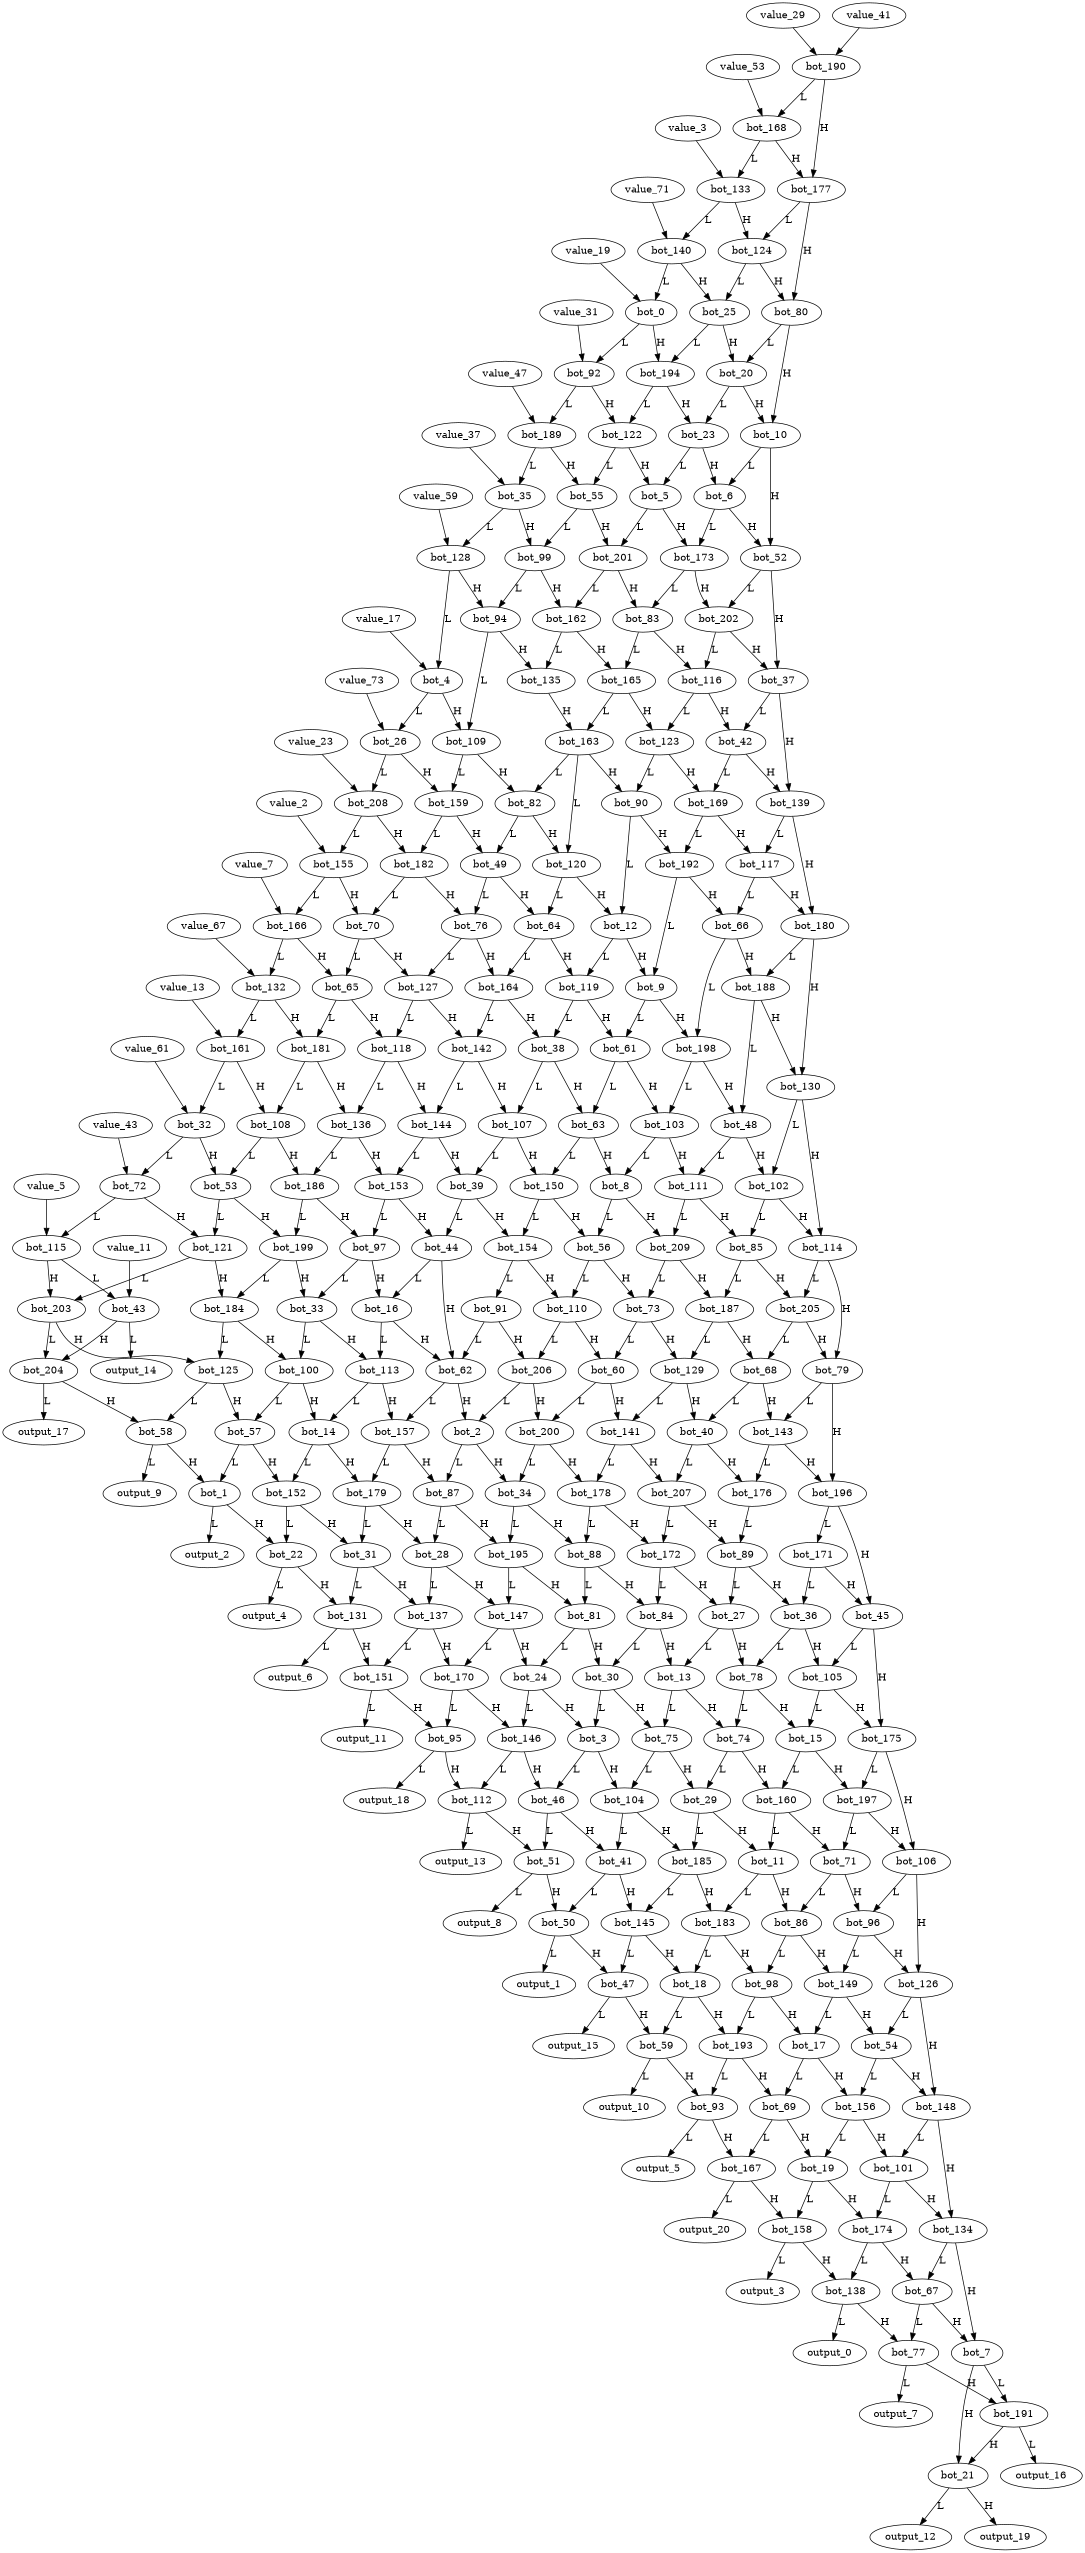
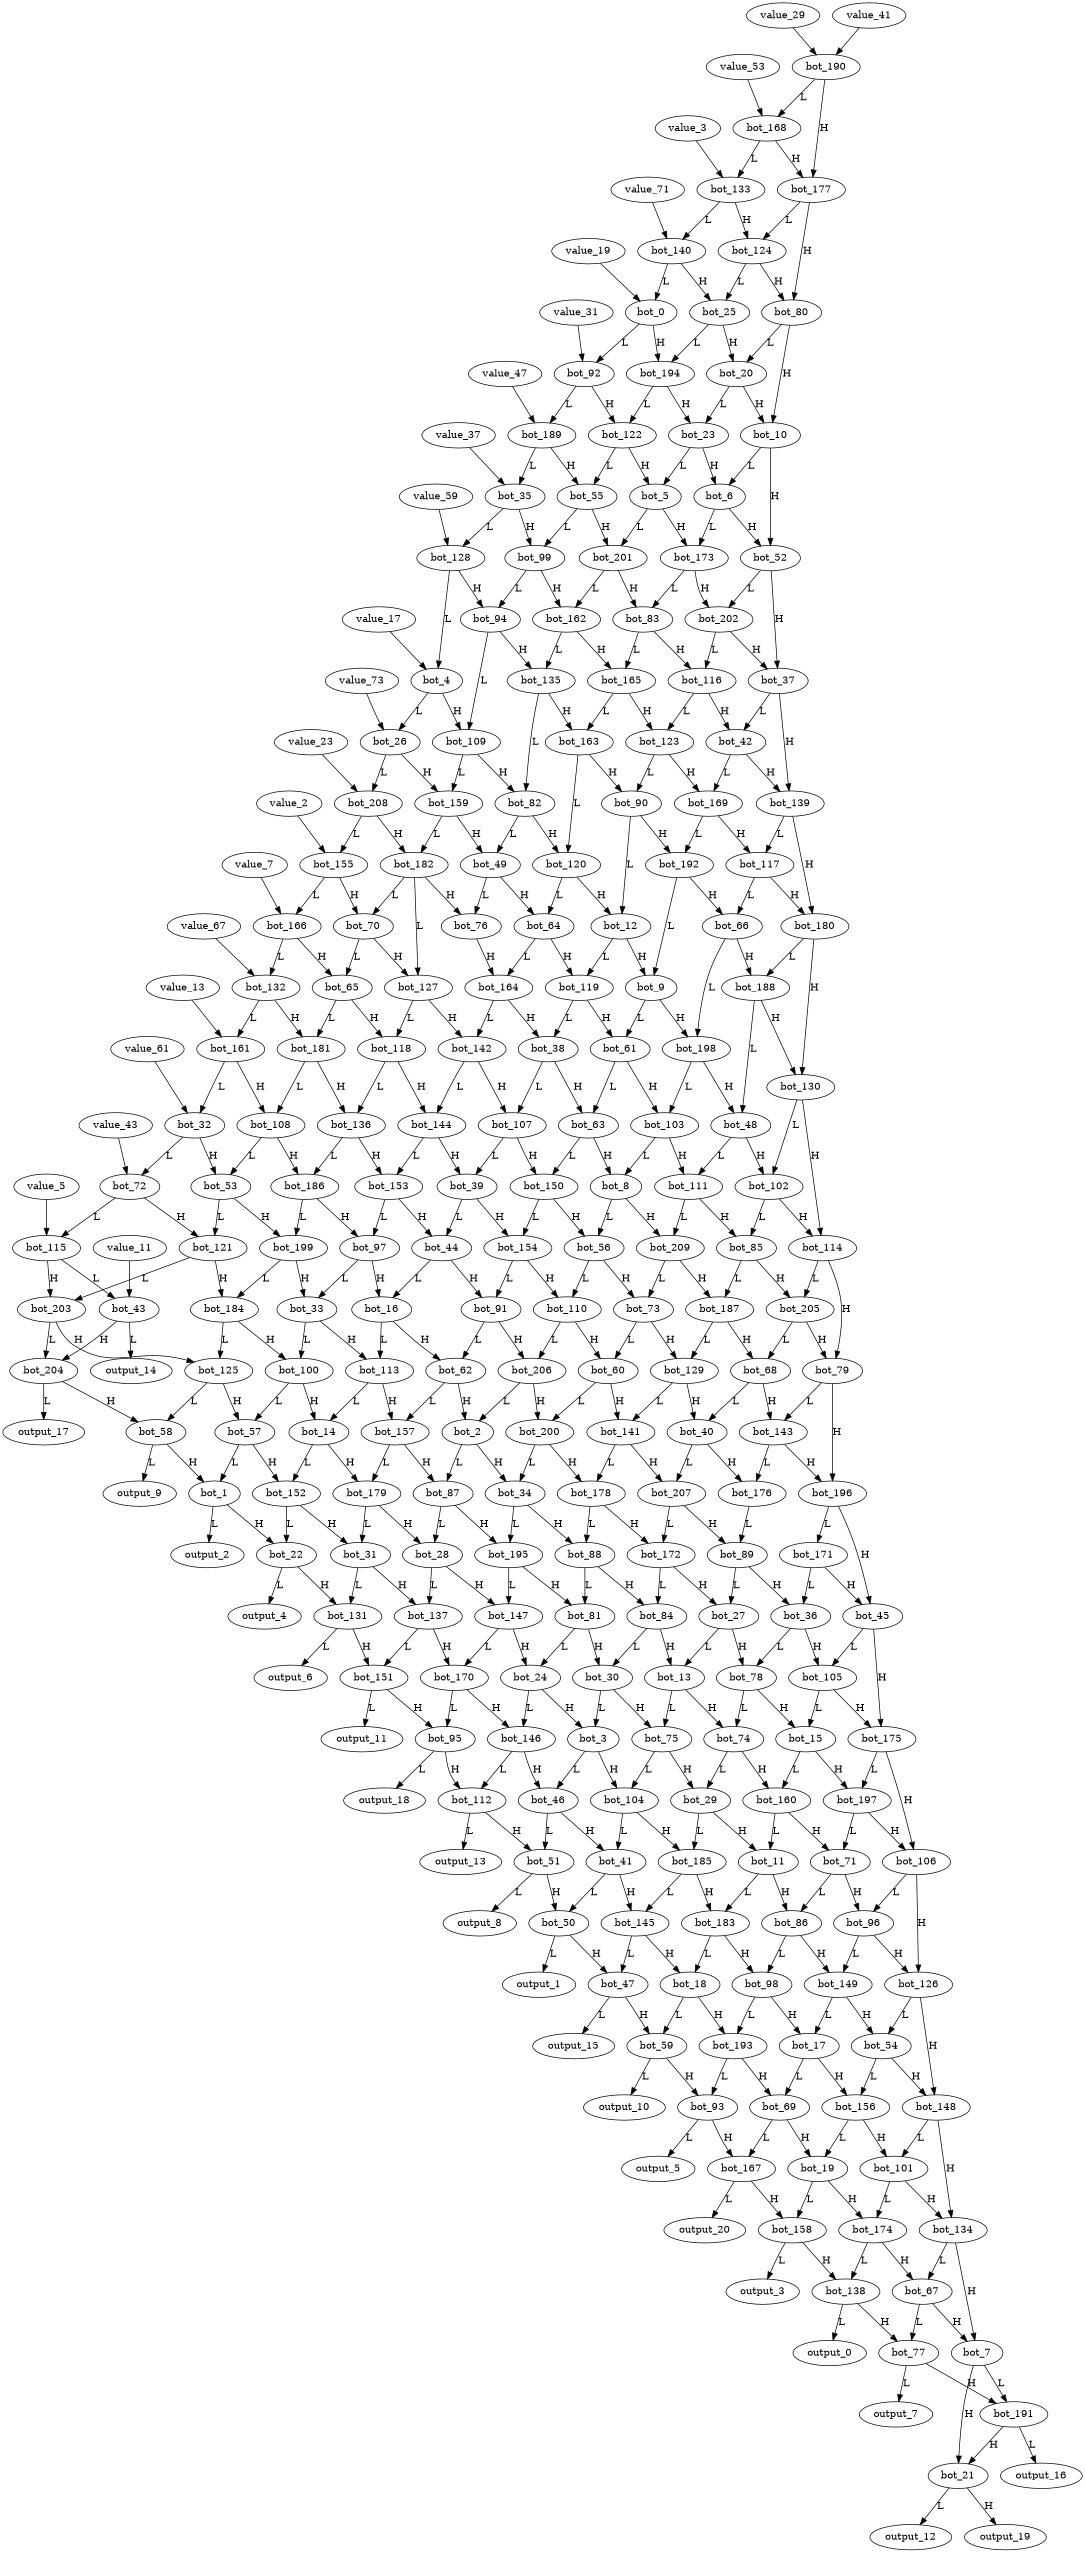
(554, 770) -> (531, 738)
(447, 954) -> (416, 923)
(444, 1306) -> (464, 1276)
